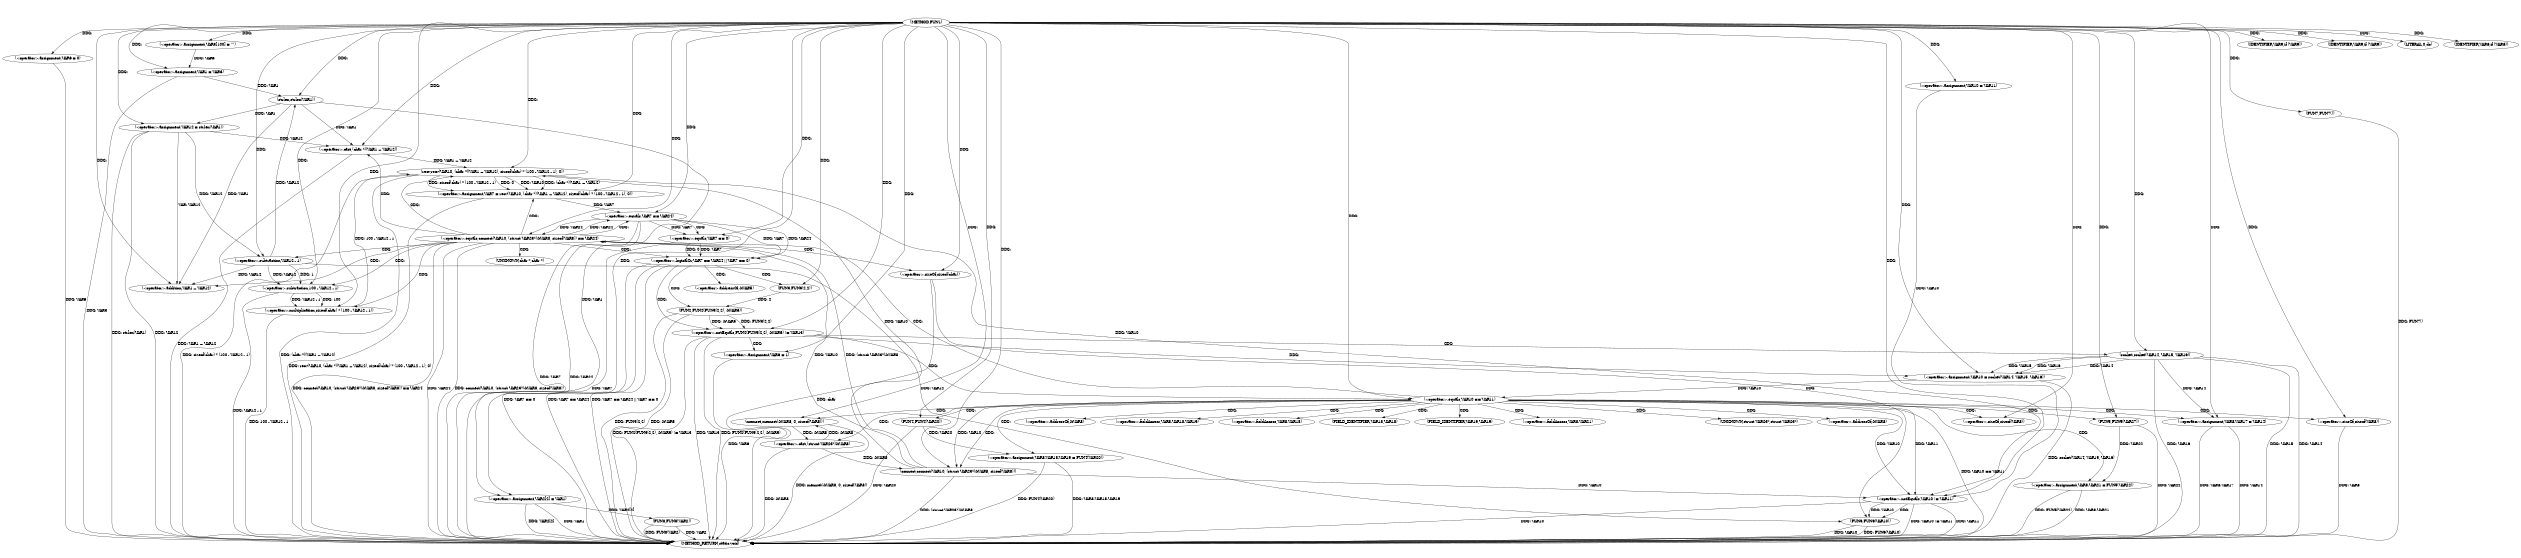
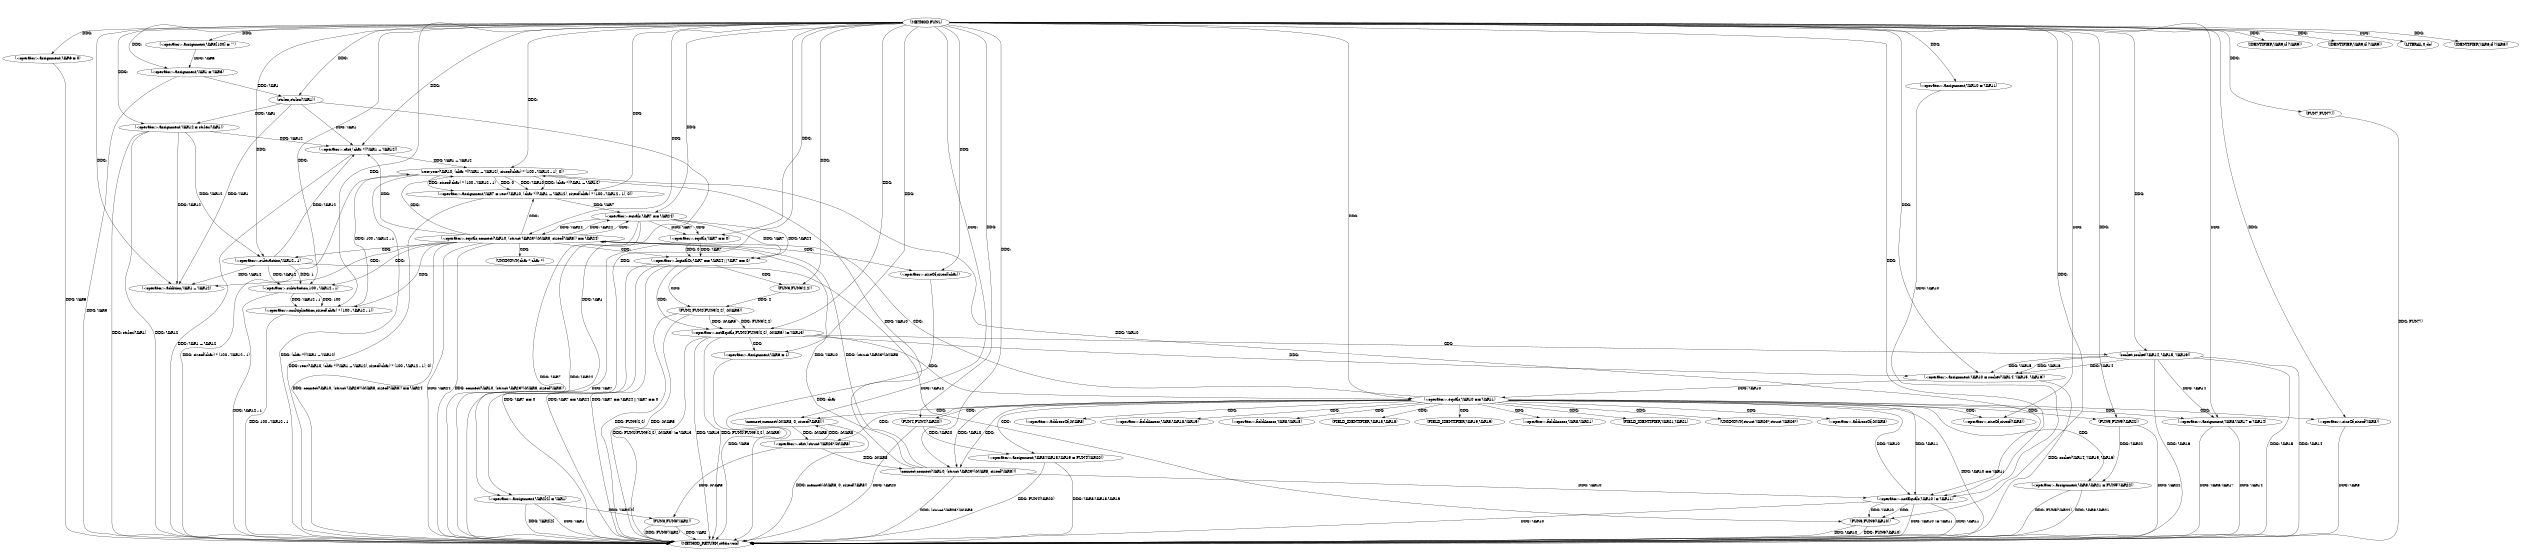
(276, 181) -> (312, 205)
(189, 205) -> (189, 205)
(724, 289) -> none
(1454, 369) -> (1933, 31)
none -> (1655, 422)
(2119, 422) -> (2119, 422)
(765, 495) -> (725, 465)
